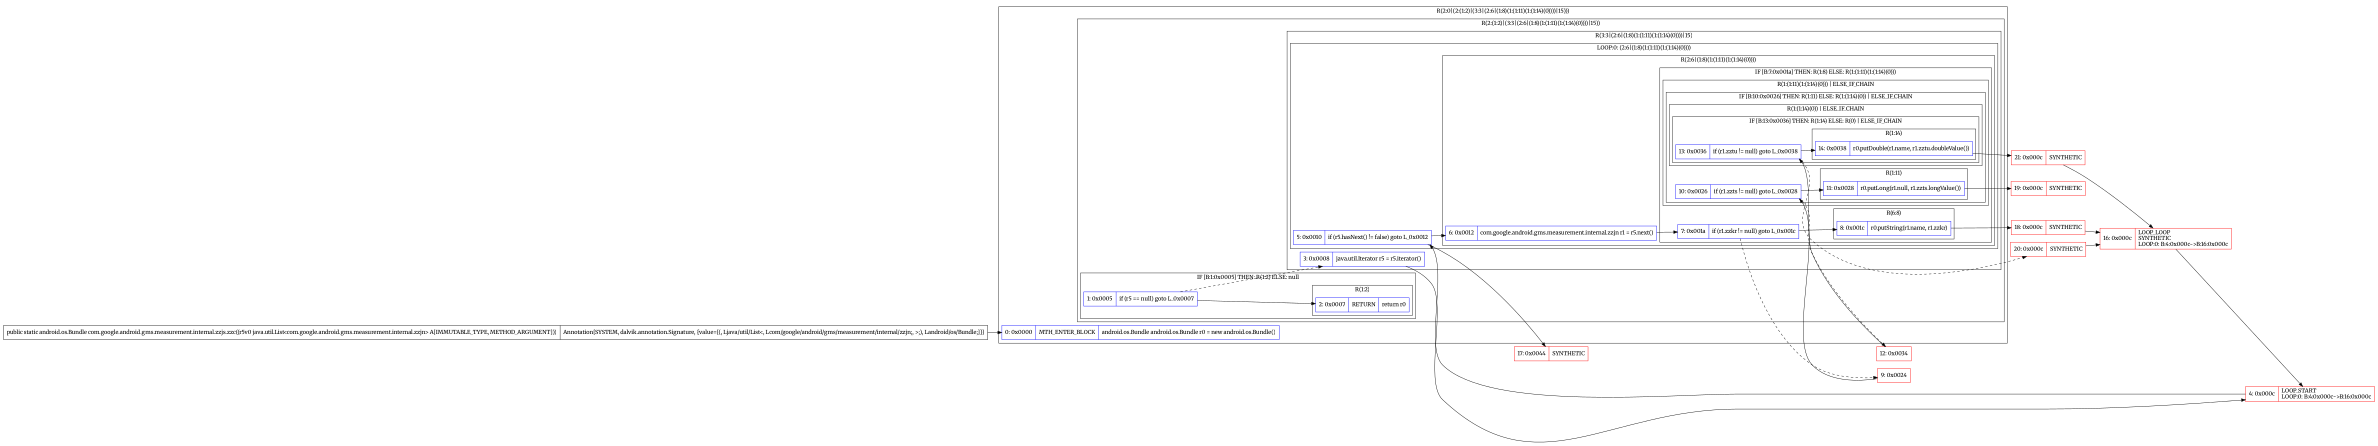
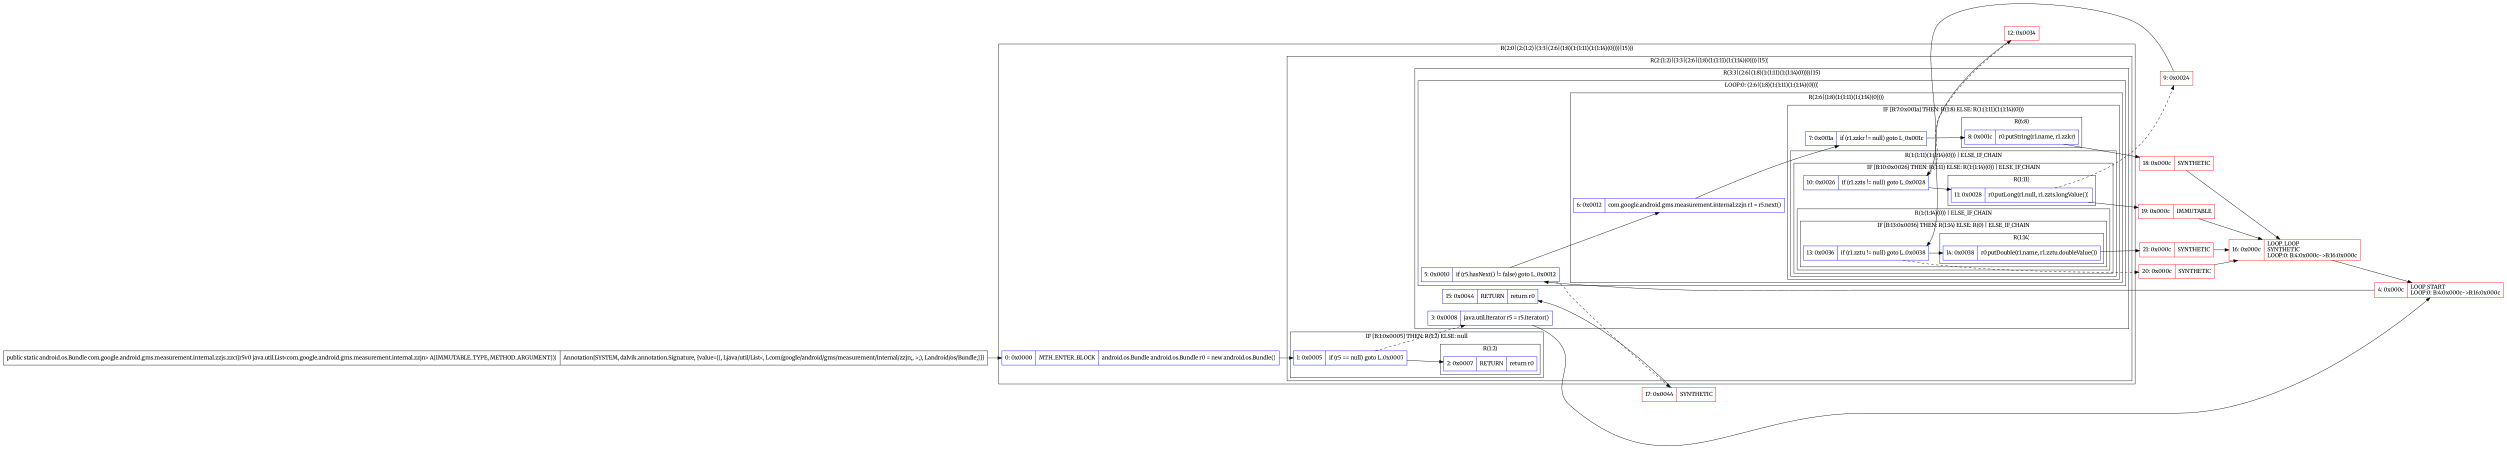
(2066, 188) -> (2194, 211)
none -> (2229, 228)
(1491, 287) -> (1599, 324)
none -> (1490, 296)
(1782, 335) -> (2140, 144)
none -> (1284, 358)
